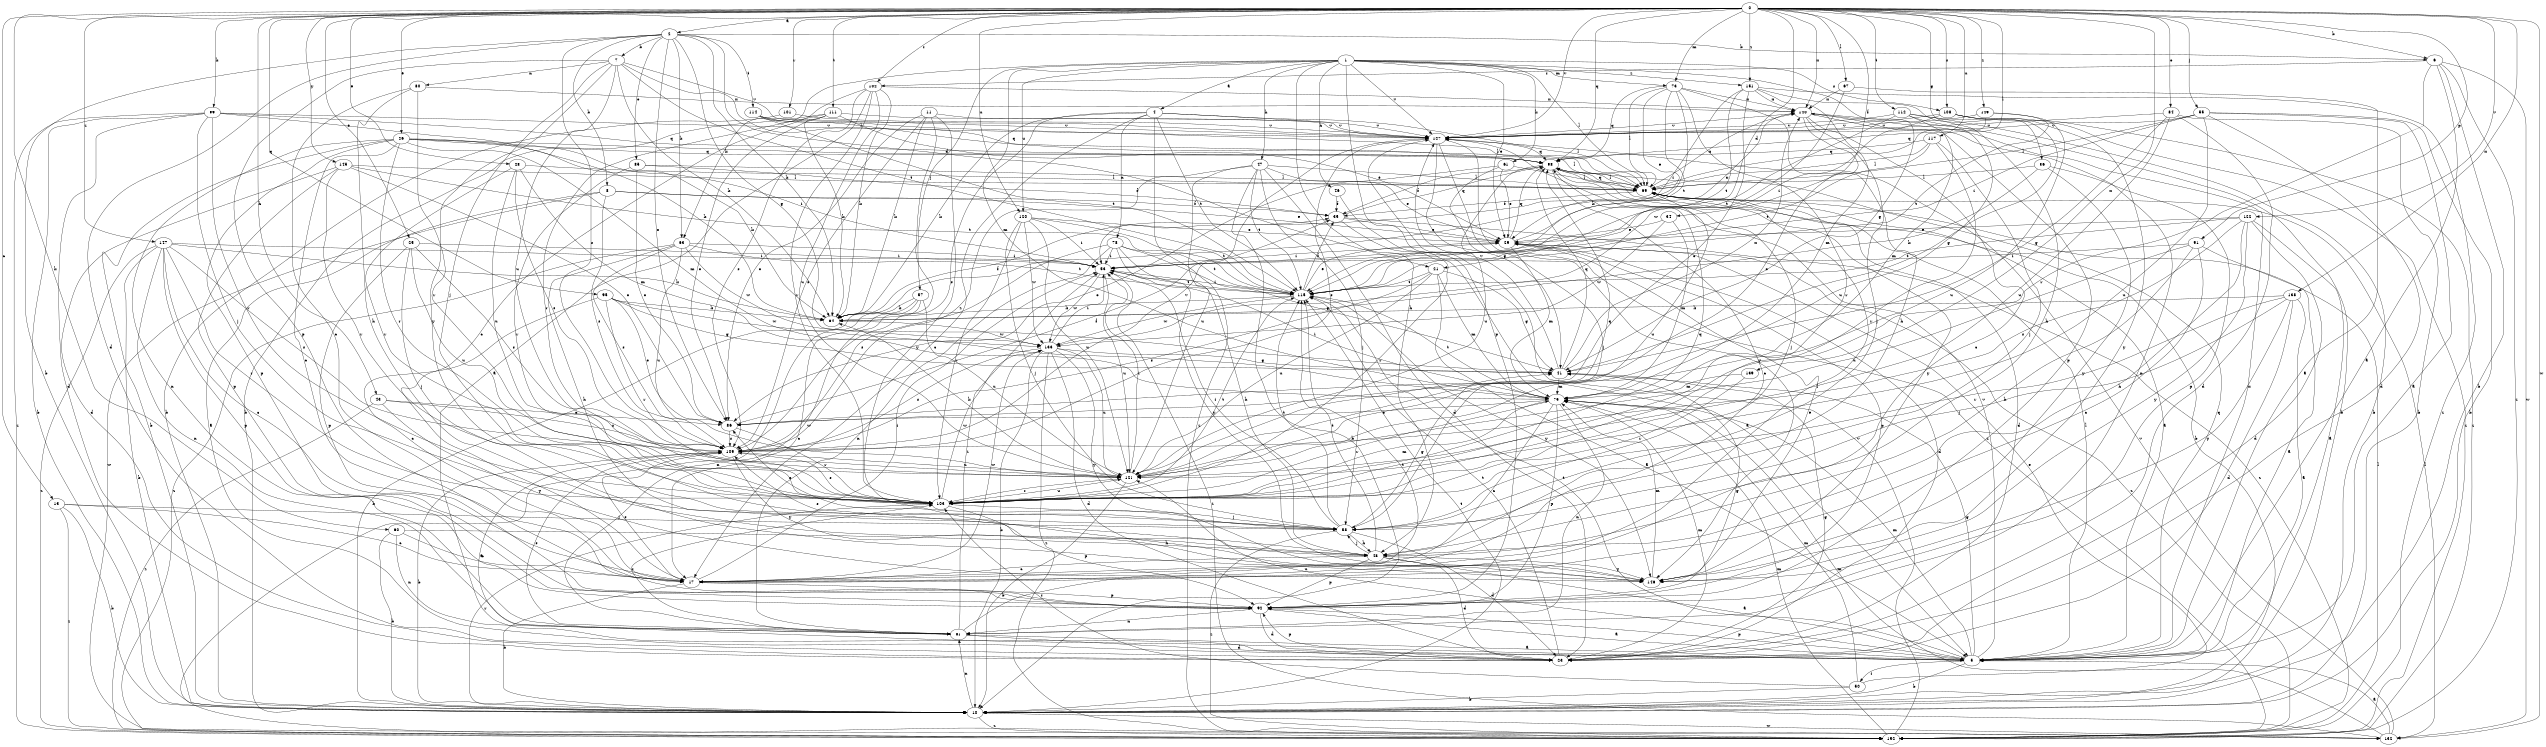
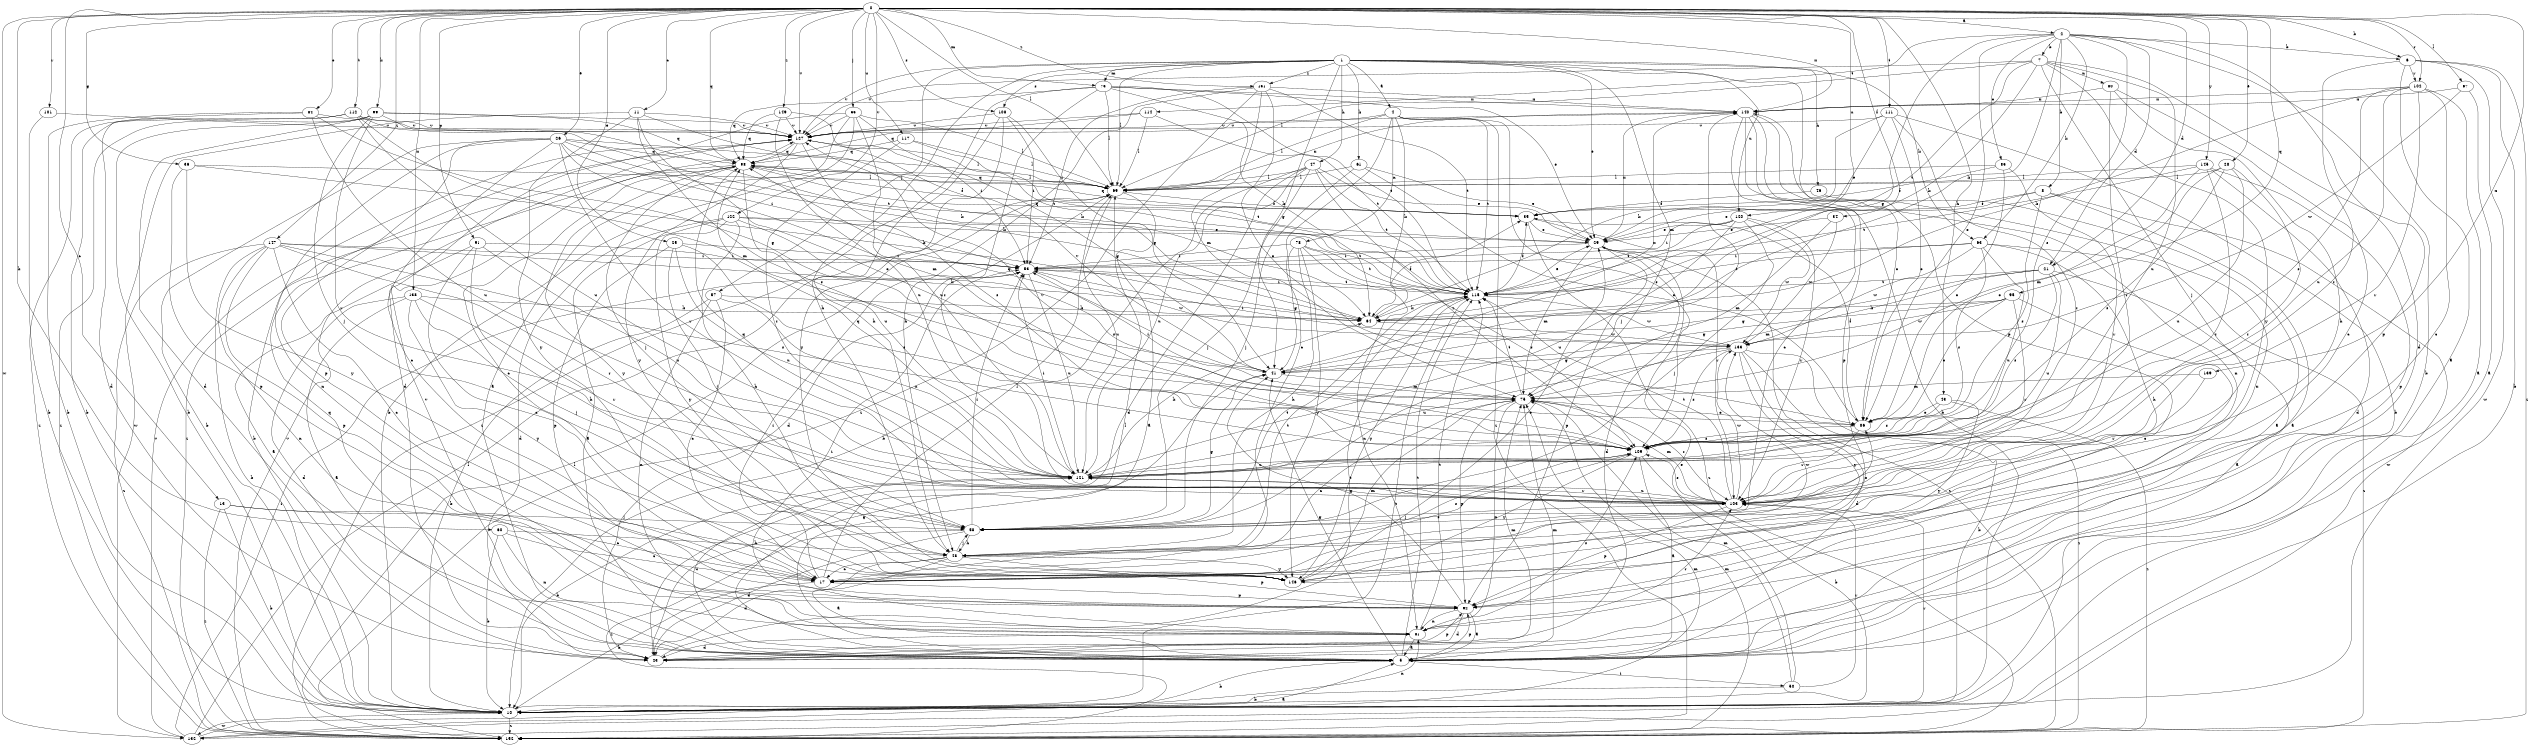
none -> (719, 17)
(1814, 437) -> none
